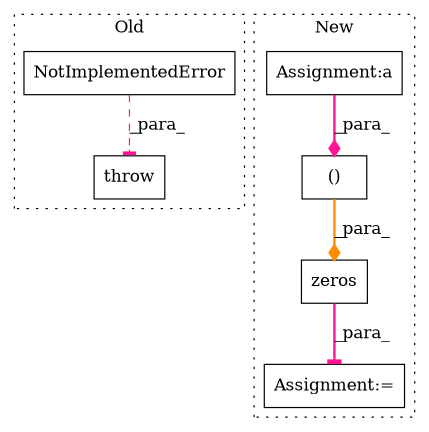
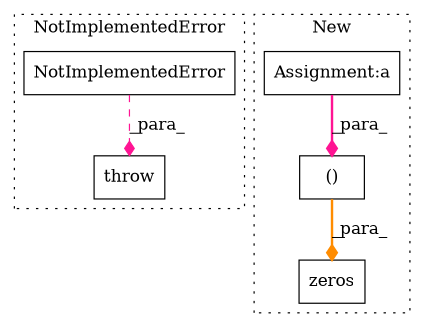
(129, 28) -> (129, 28)
(129, 122) -> (129, 118)
(334, 386) -> none
